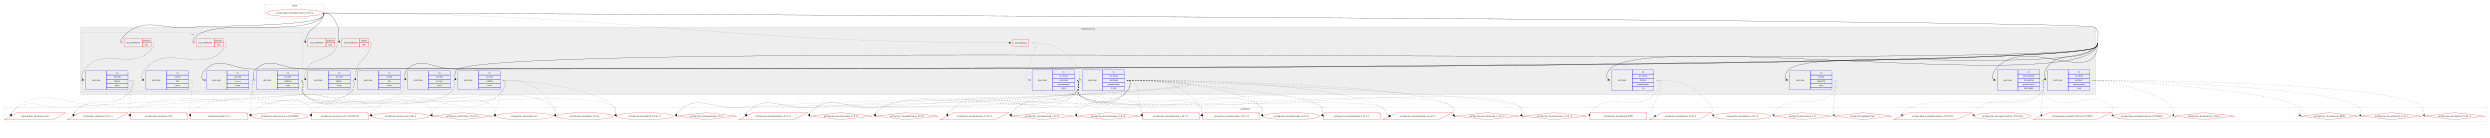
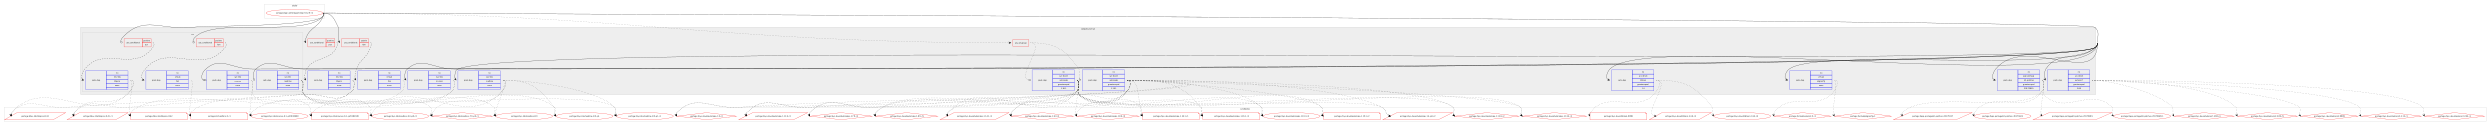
(400, 116) -> (400, 116)
none -> (2267, 116)
